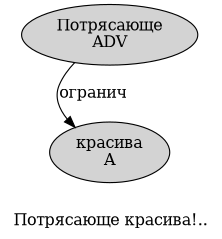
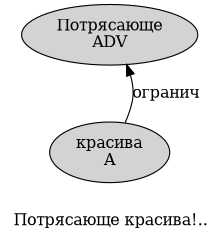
(58, 90) -> (133, 99)
